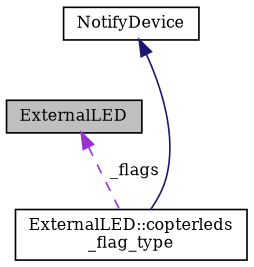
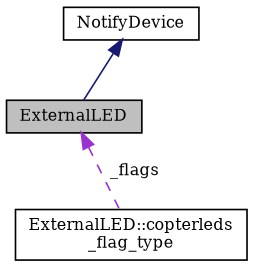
(169, 132) -> (98, 77)
